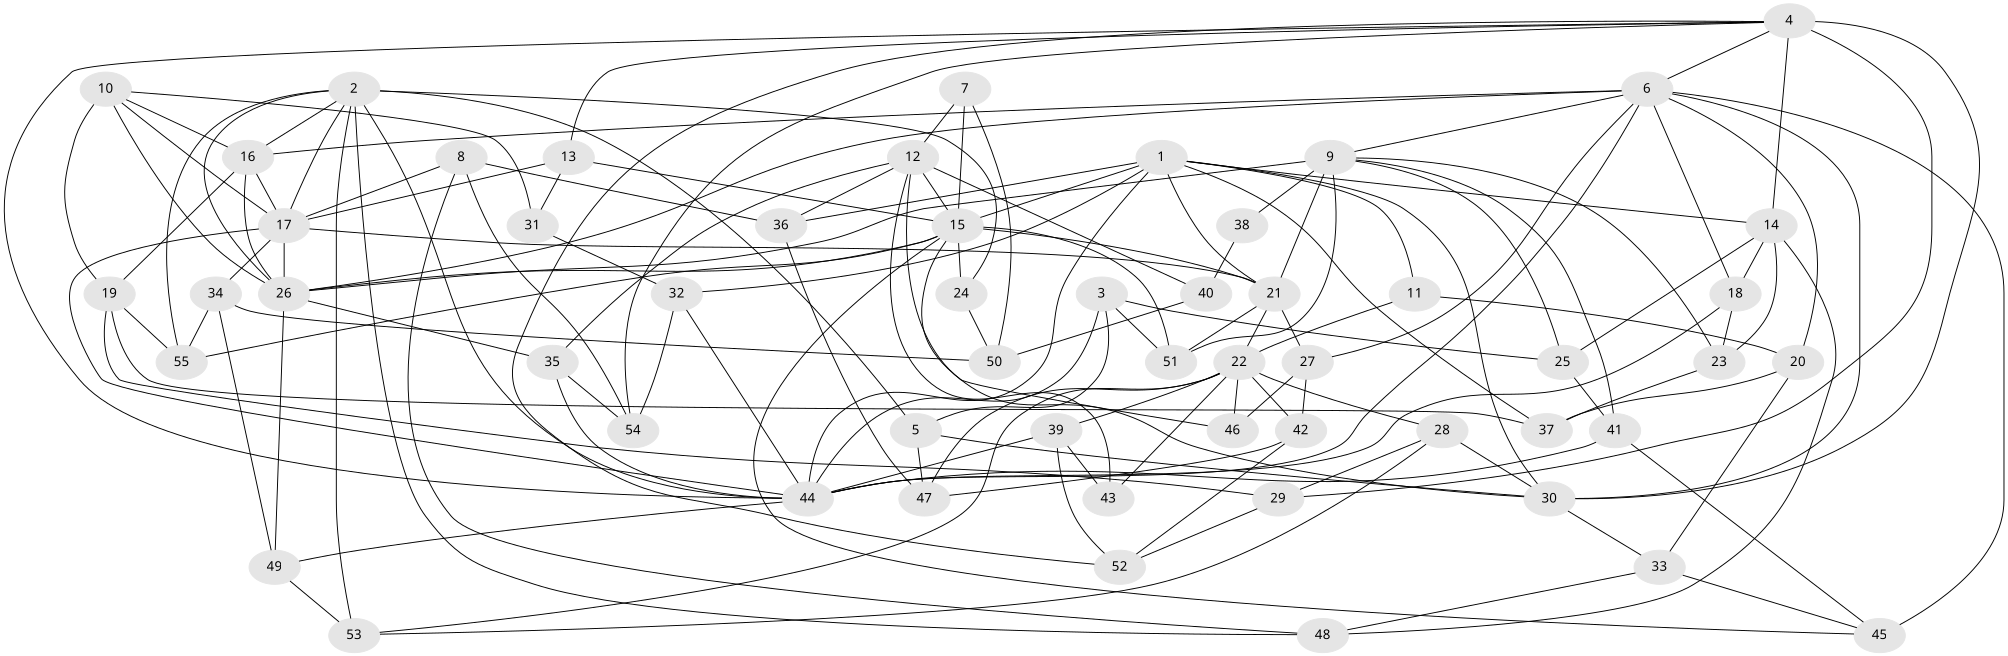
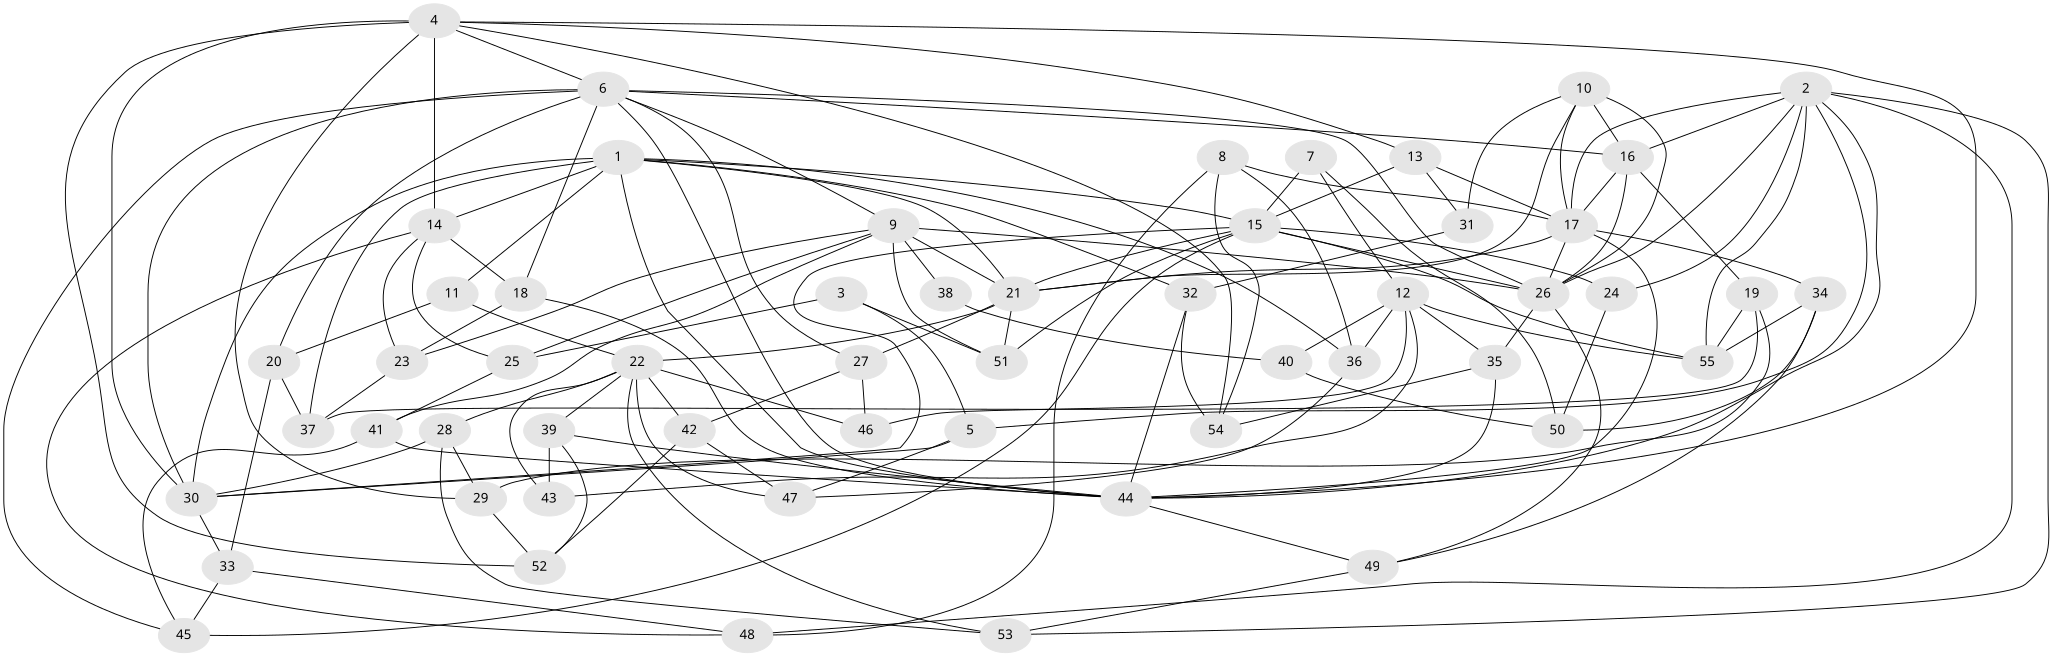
(65, 192) -> (1503, 242)
(935, 192) -> (1552, 337)
(919, 400) -> none
